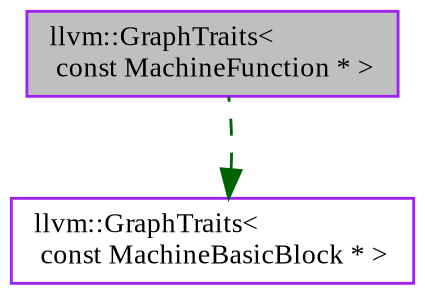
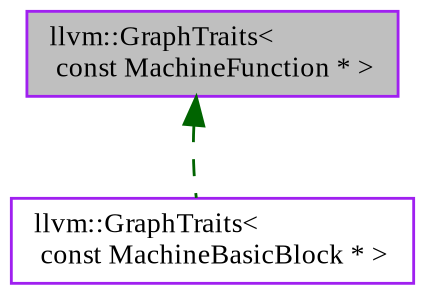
(231, 133) -> (194, 162)
